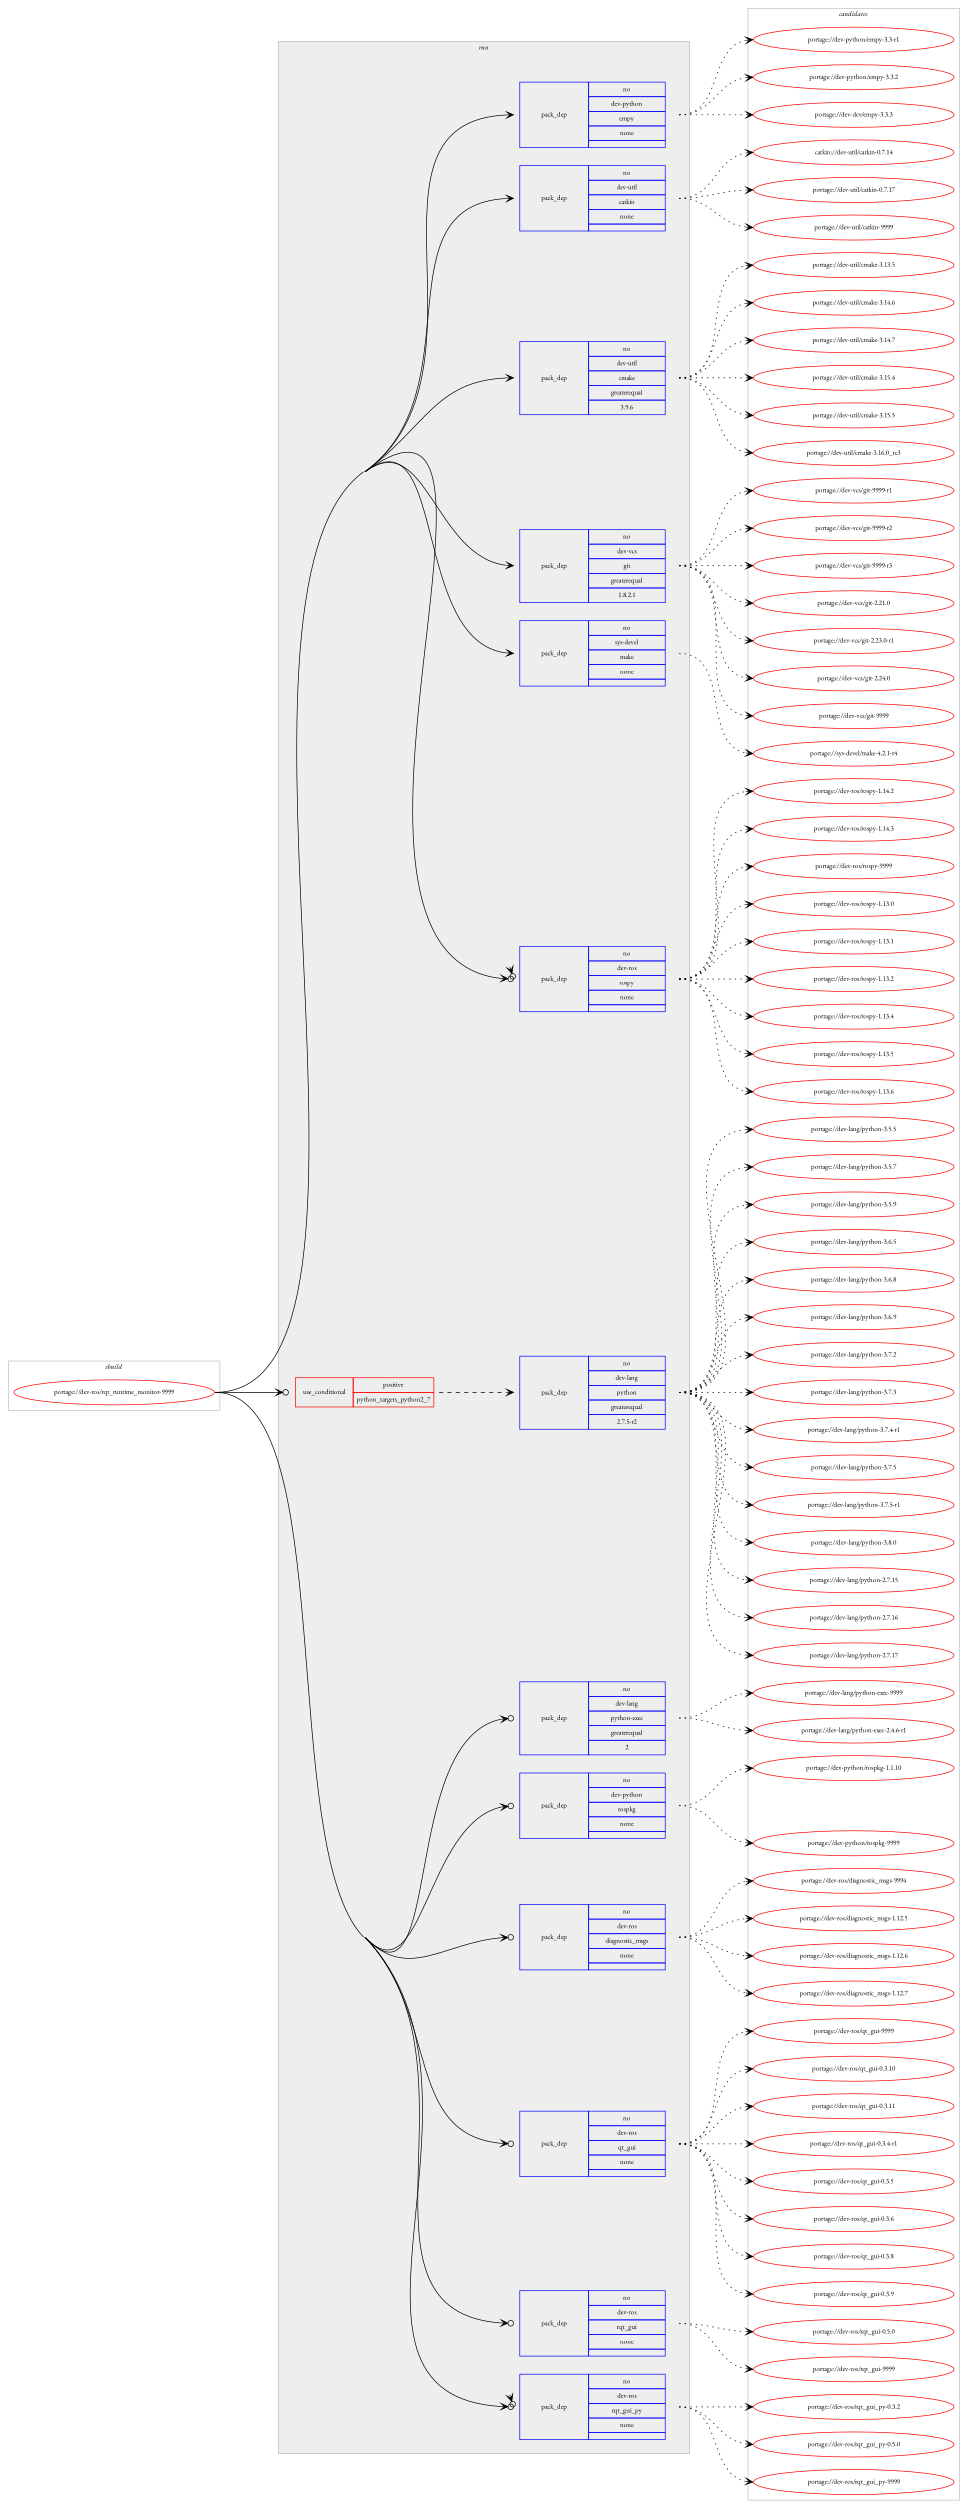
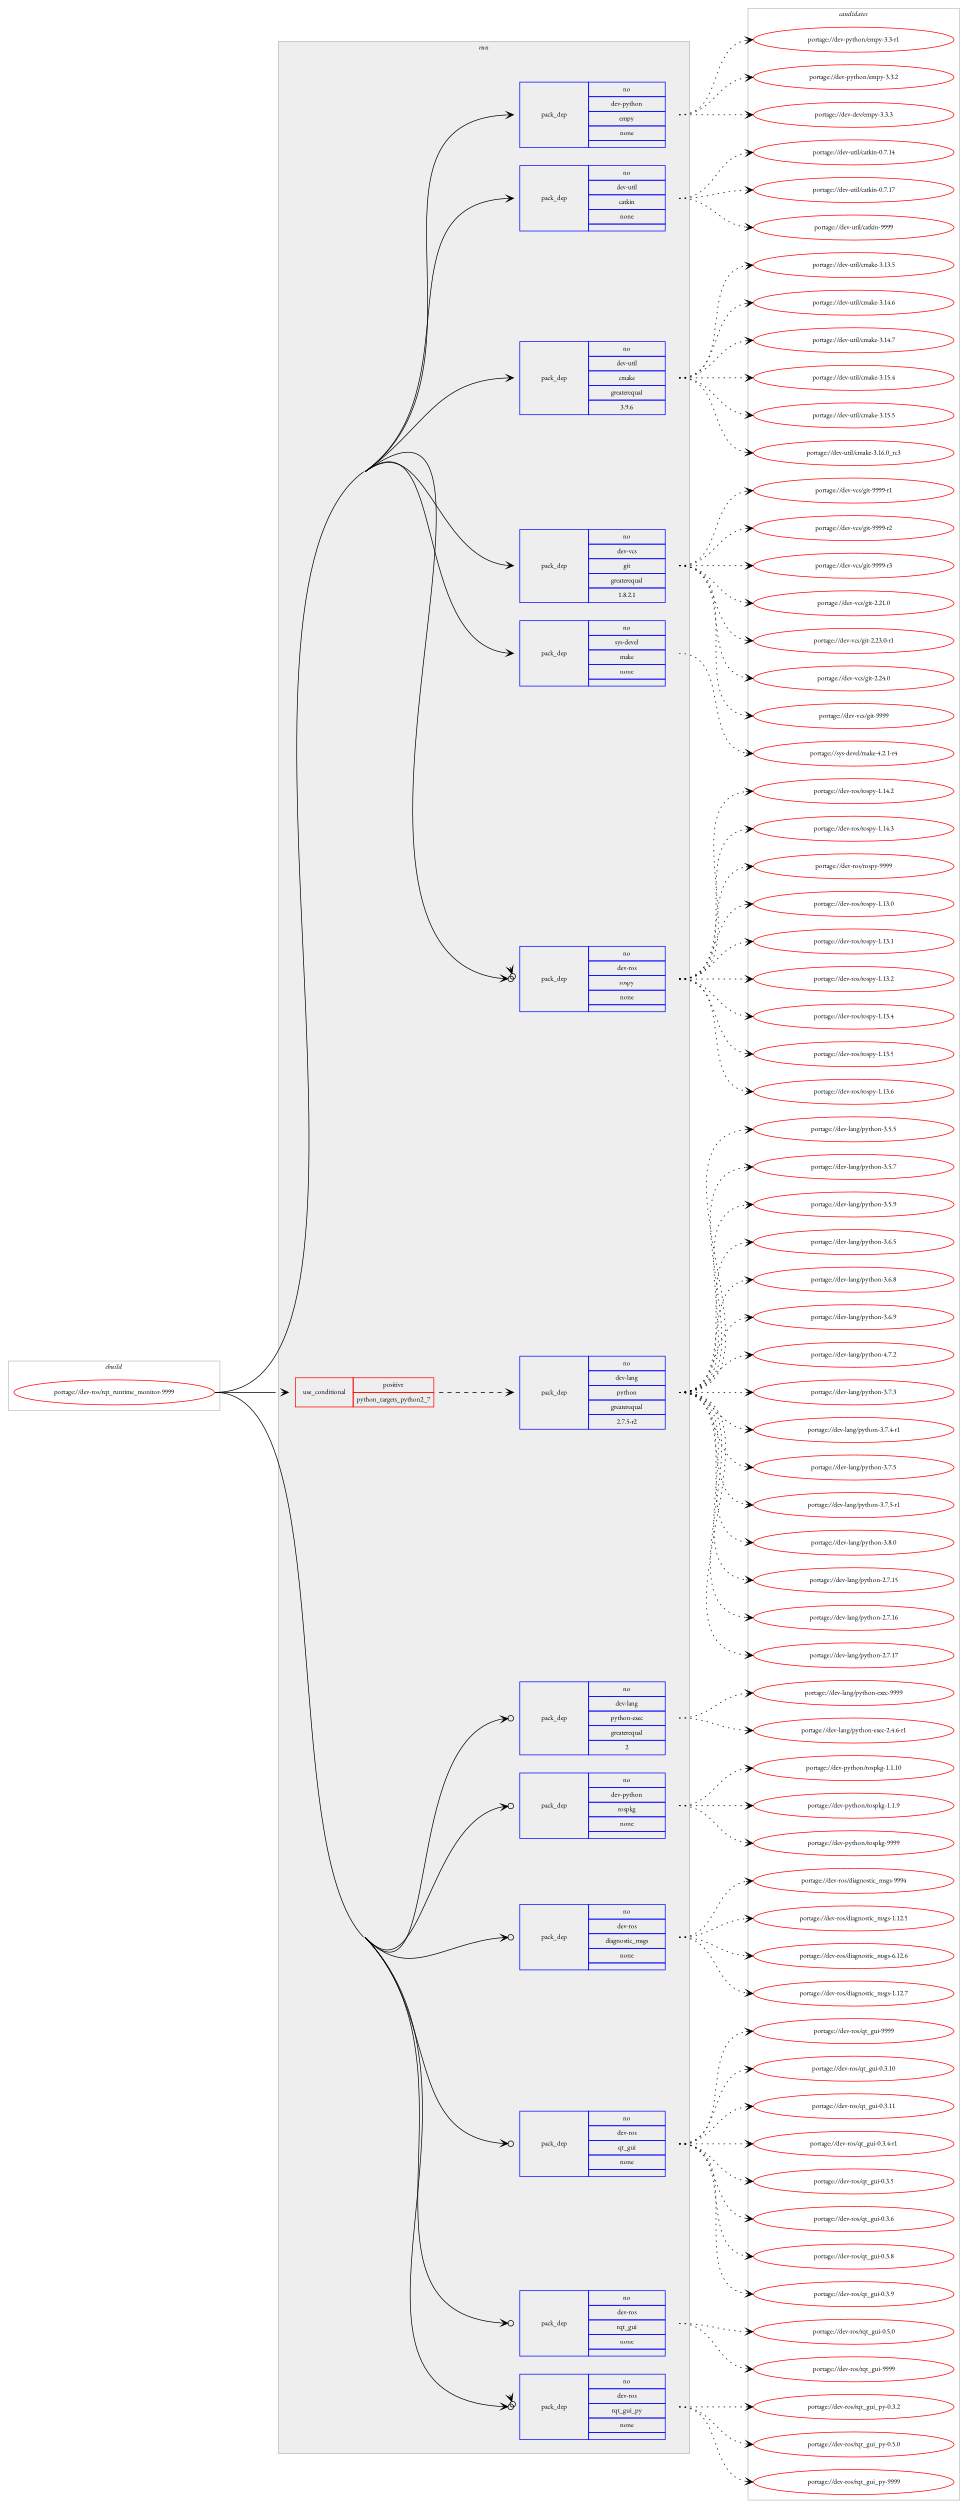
(854, 152) -> (854, 152)
(854, 1355) -> (854, 1355)
(245, 1392) -> (245, 1392)
none -> (854, 1806)
(854, 1956) -> (854, 1956)
